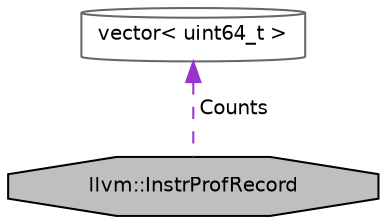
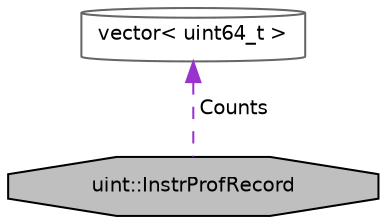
(193, 186) -> (193, 186)
